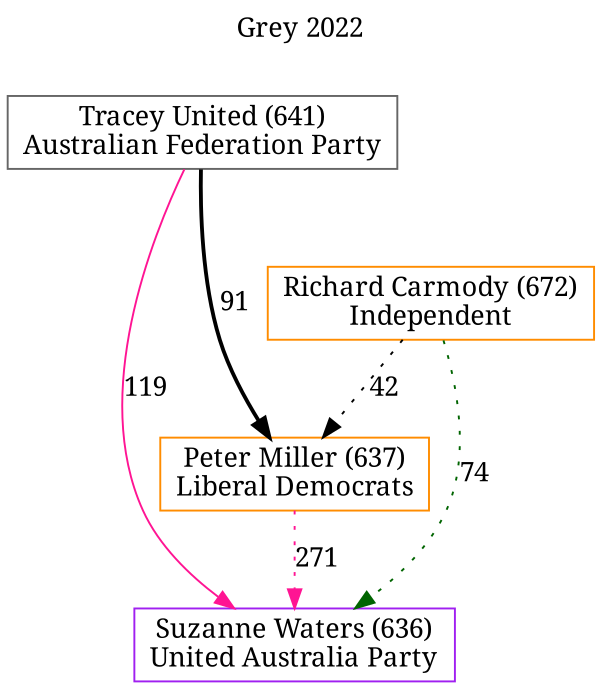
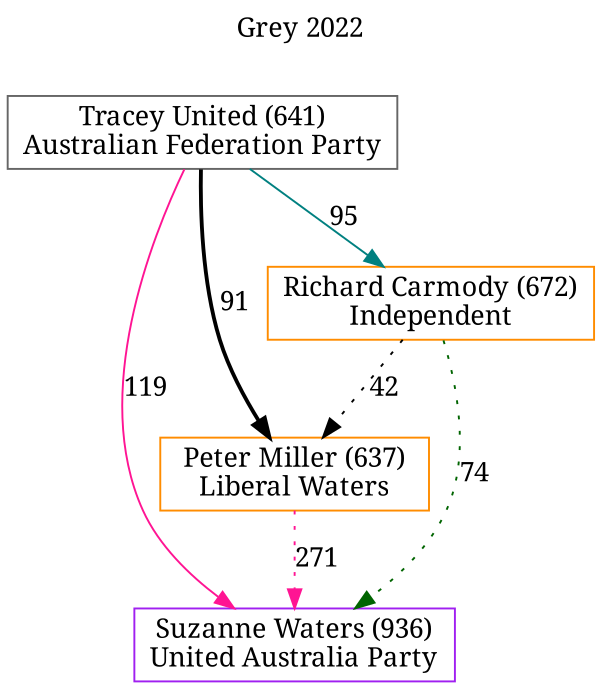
none -> (309, 212)
(295, 474) -> (295, 474)
(295, 645) -> (295, 645)
